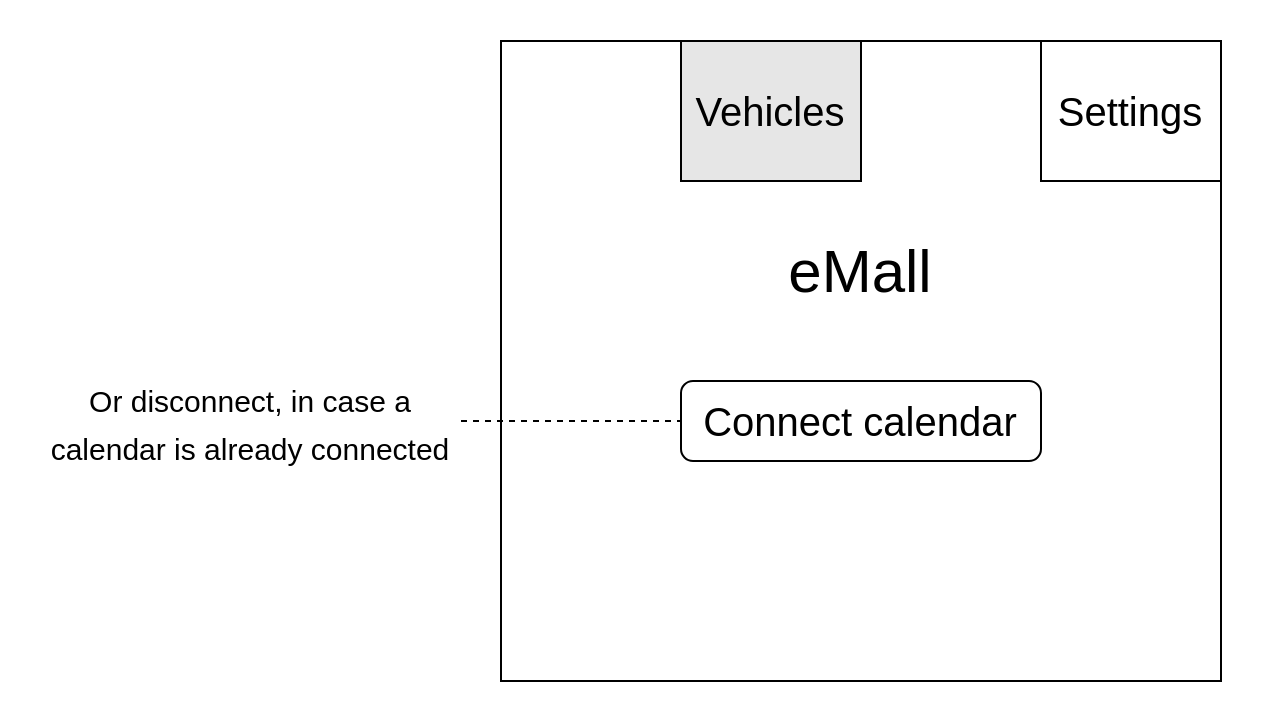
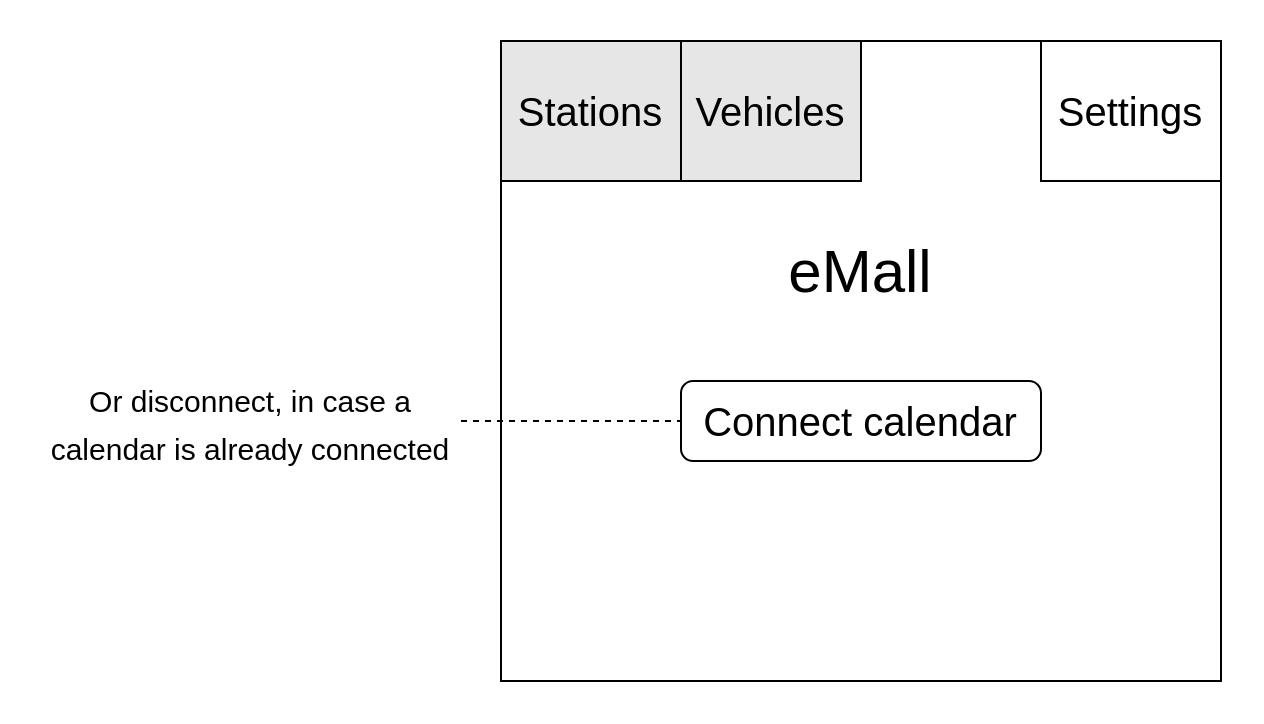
none -> (591, 111)
